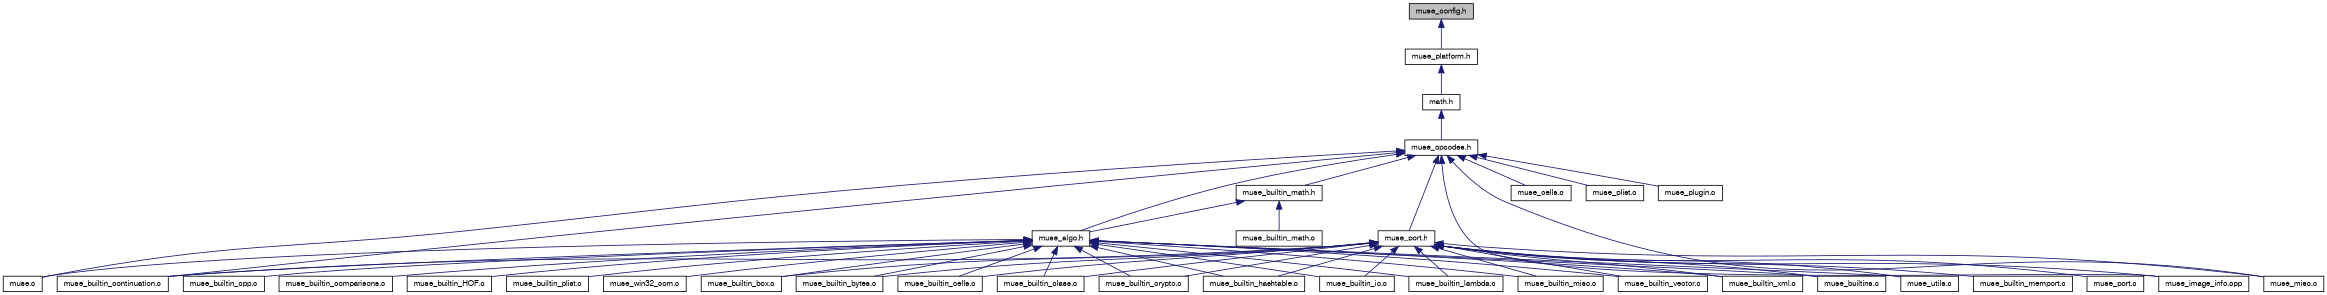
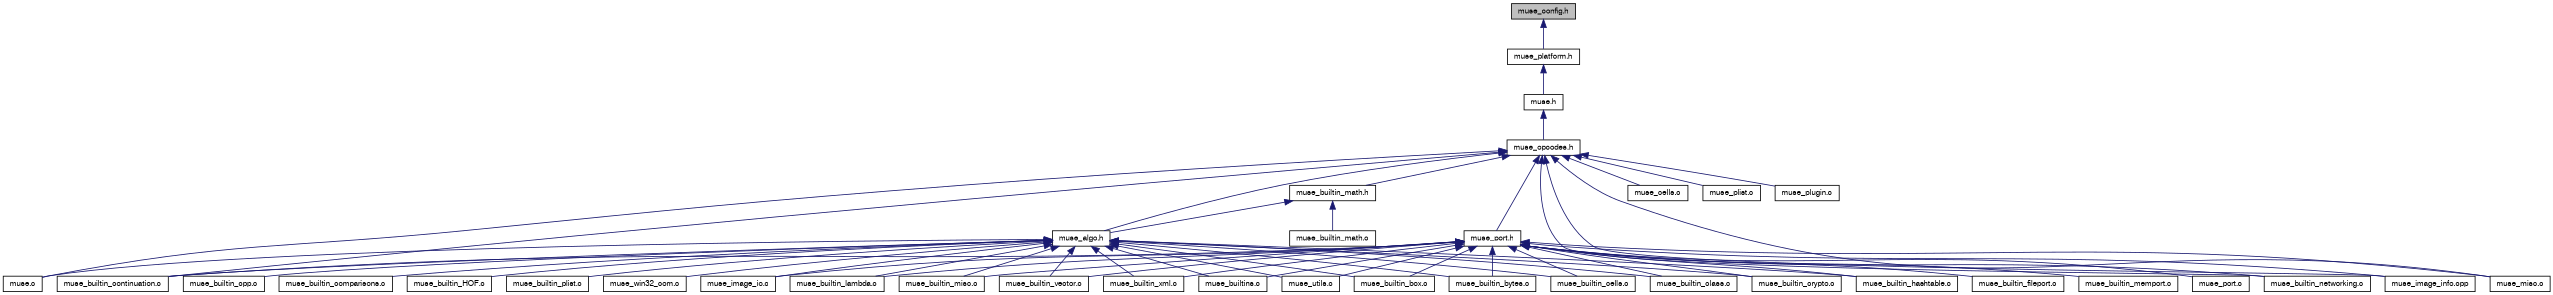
(1441, 102) -> (1544, 102)
(1357, 284) -> (738, 284)
none -> (2018, 284)
none -> (2317, 284)
